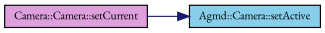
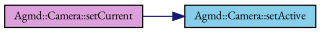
(76, 16) -> (74, 16)
